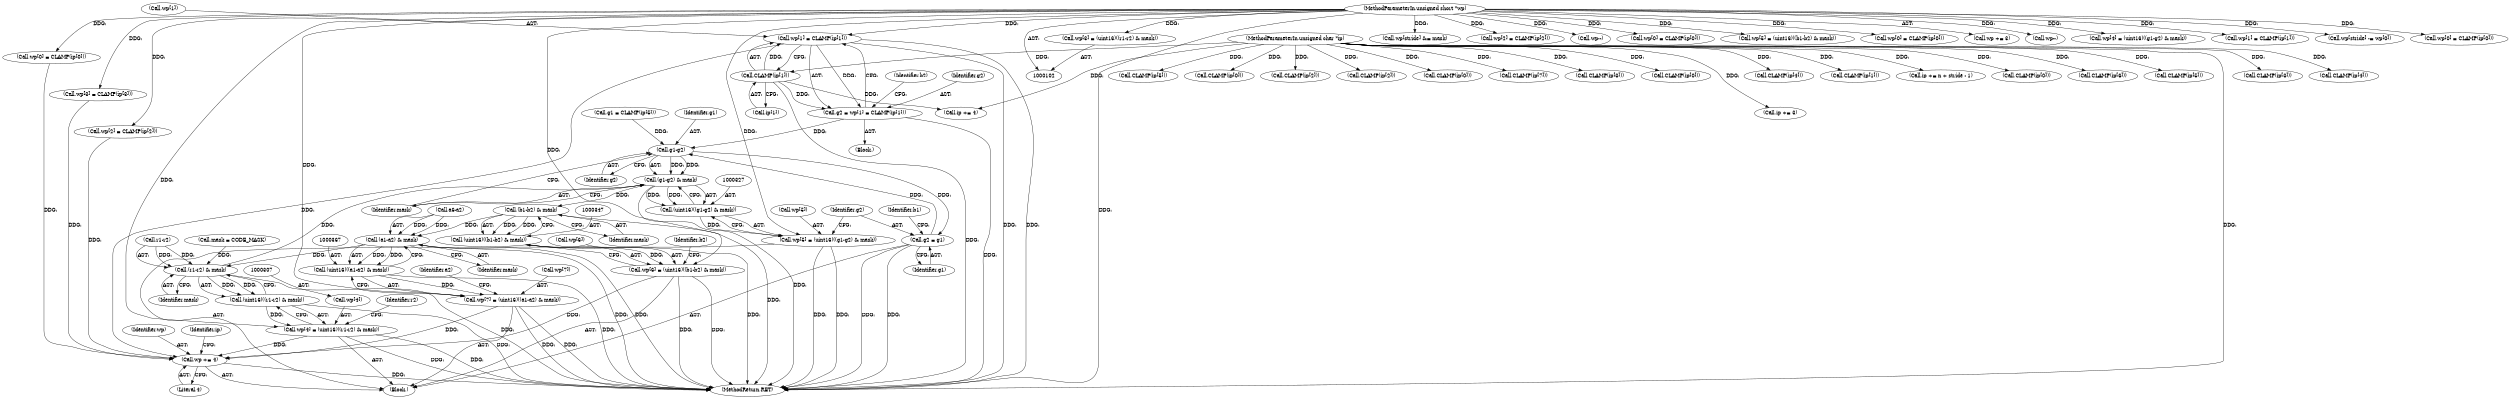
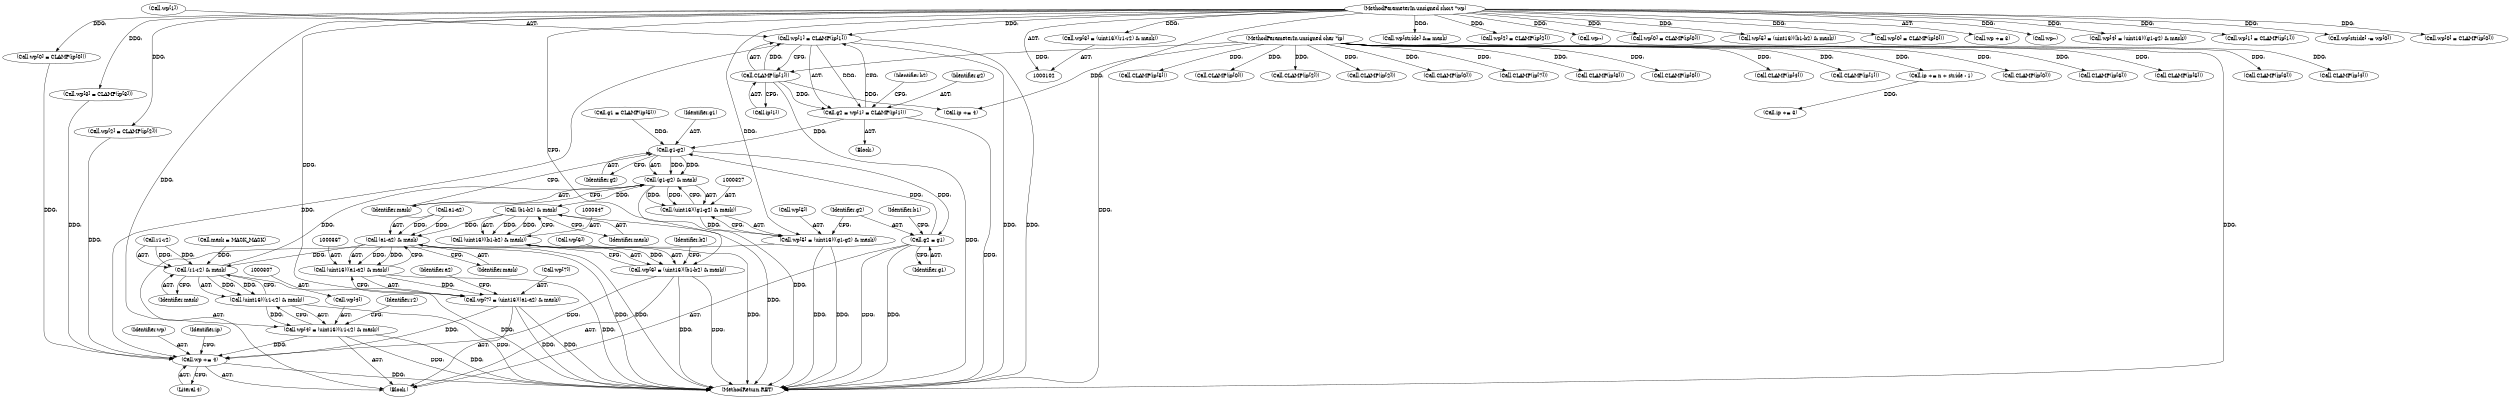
(1627, 49) -> (1860, 95)
(555, 151) -> (555, 151)
(450, 210) -> (450, 210)
(232, 240) -> (232, 240)
